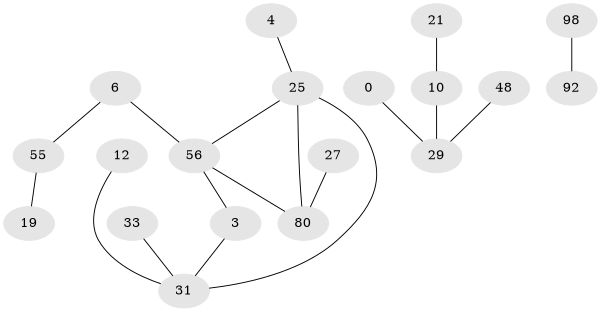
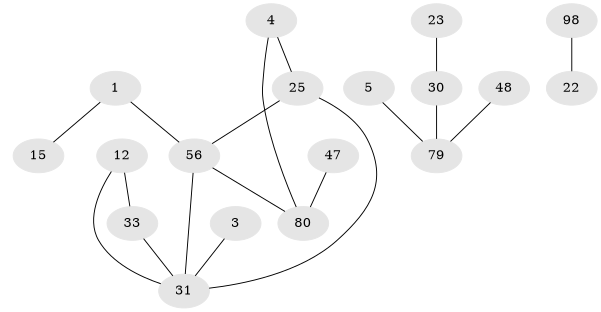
(437, 21) -> (437, 21)
(115, 88) -> (115, 88)
(369, 88) -> (369, 88)
(437, 88) -> (437, 88)
(572, 88) -> (572, 88)
(38, 156) -> (38, 156)
(299, 156) -> (268, 124)
(333, 156) -> (333, 156)
(437, 156) -> (437, 156)
none -> (127, 190)
(215, 190) -> (189, 223)
(29, 223) -> none
